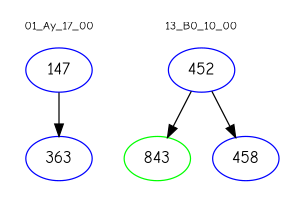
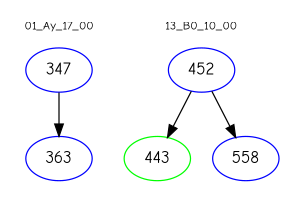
(59, 70) -> (59, 70)
(157, 159) -> (157, 159)
(246, 159) -> (246, 159)
